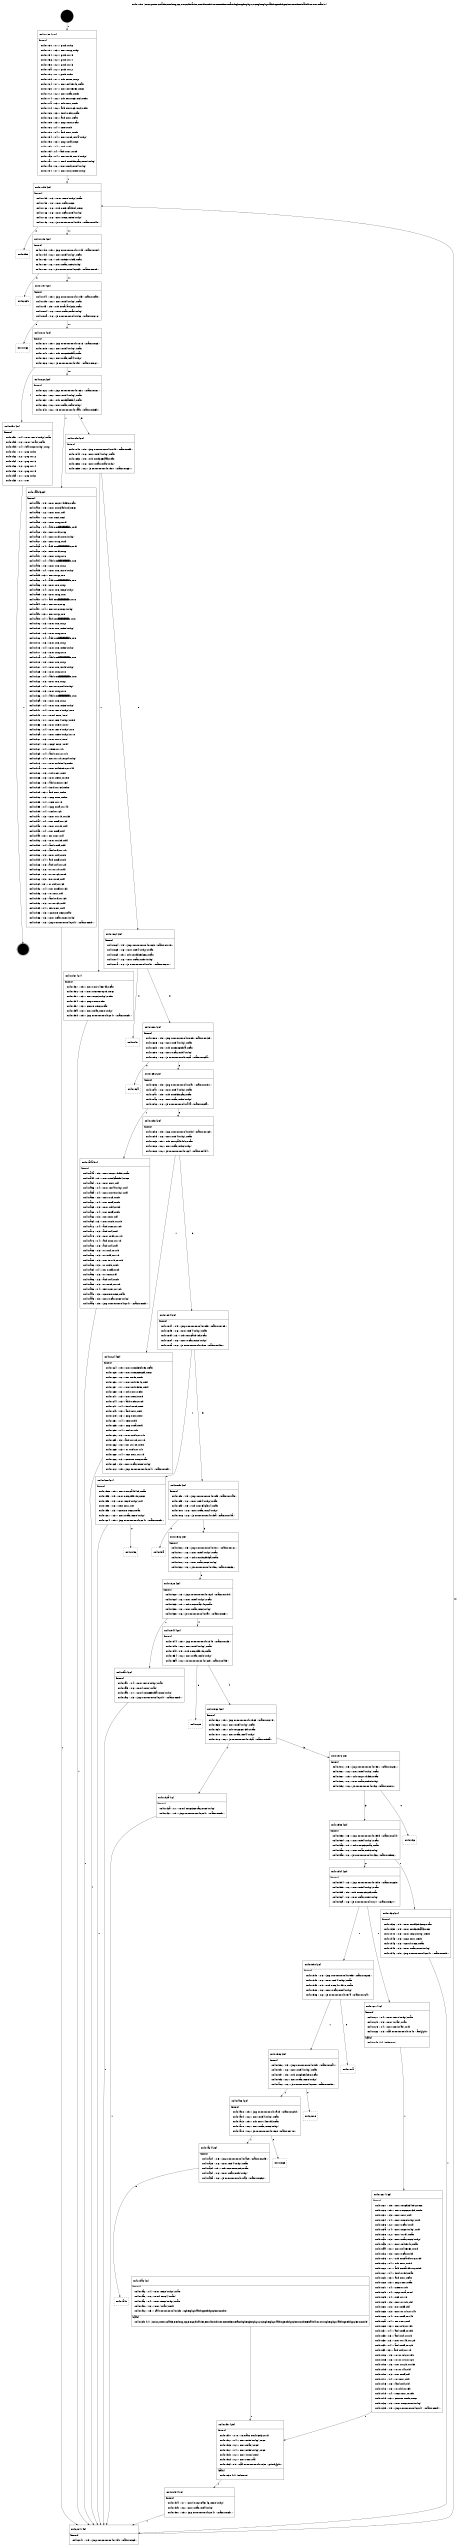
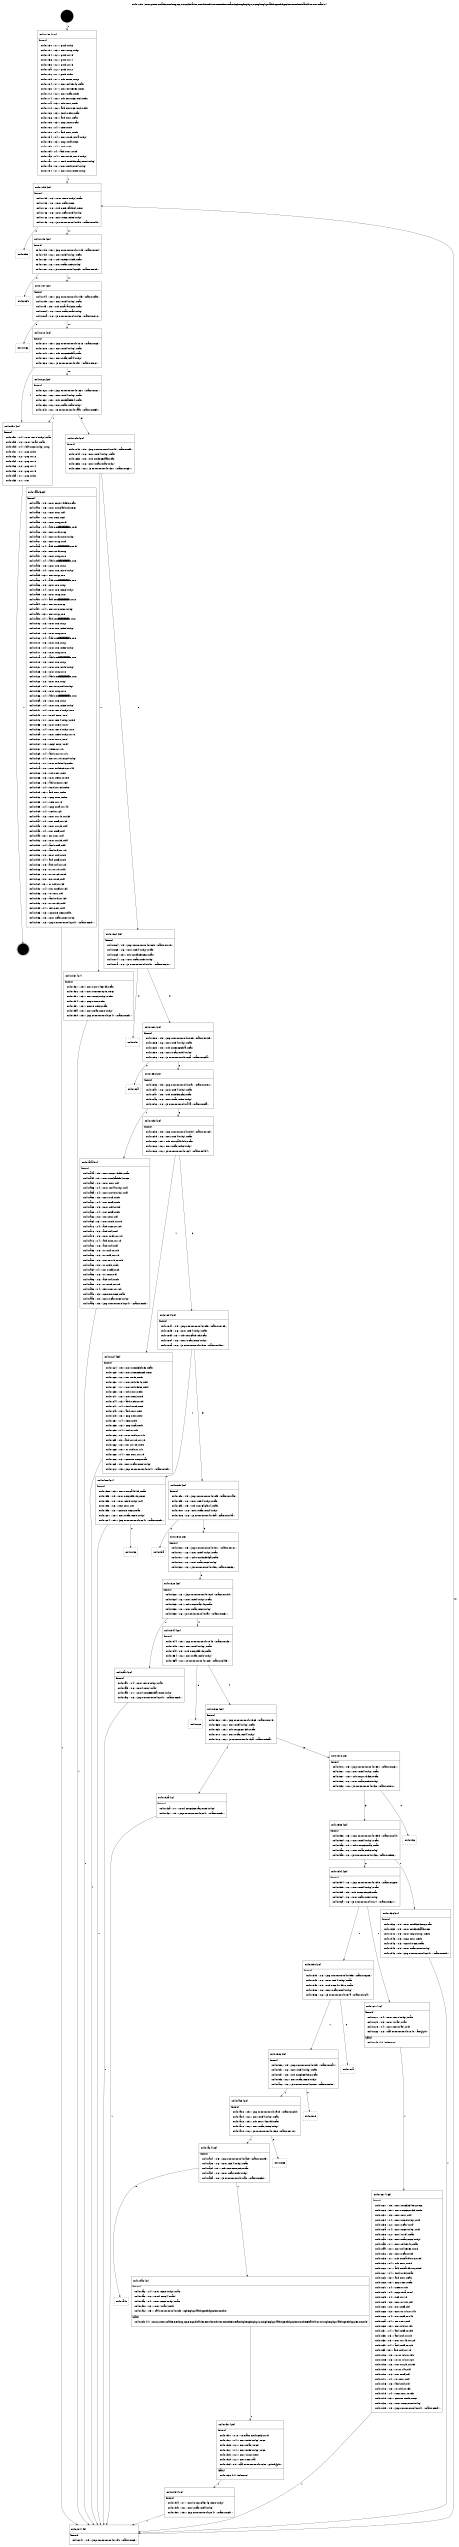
(63, 450) -> (52, 418)
none -> (242, 2229)
(329, 2427) -> (271, 2501)
